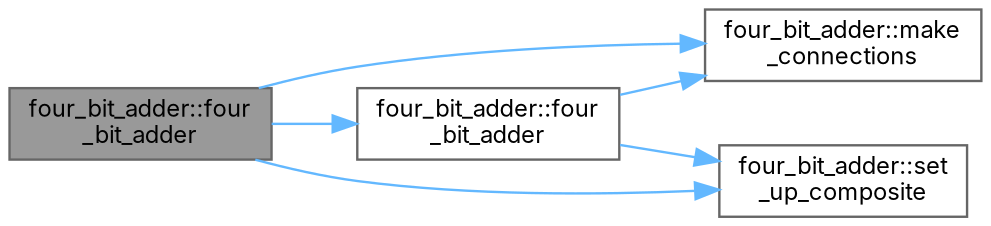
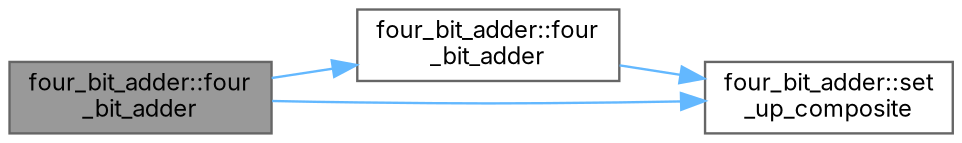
(843, 45) -> none
